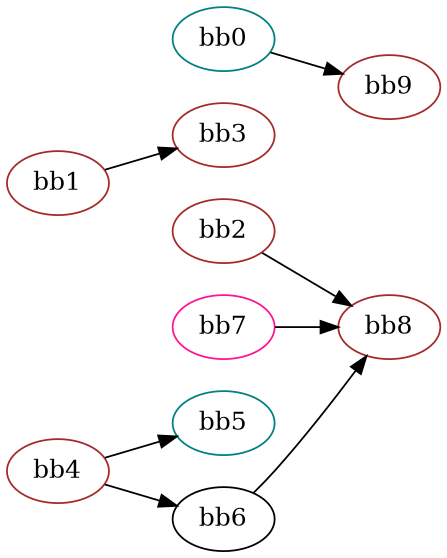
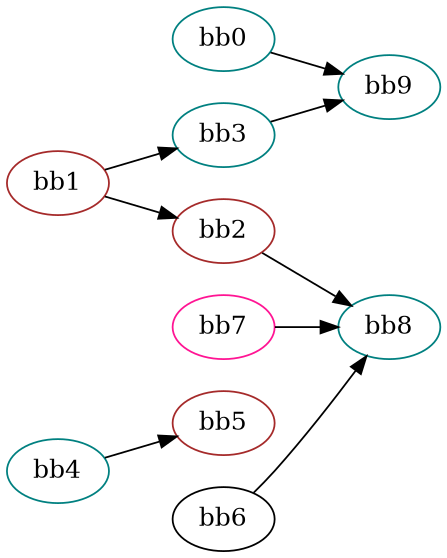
(389, 87) -> (389, 87)
none -> (298, 114)
(224, 135) -> (224, 135)
none -> (132, 205)
(389, 327) -> (389, 327)
(224, 423) -> (224, 423)
(58, 471) -> (58, 471)
(132, 493) -> none
